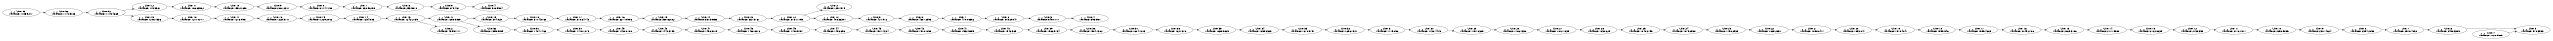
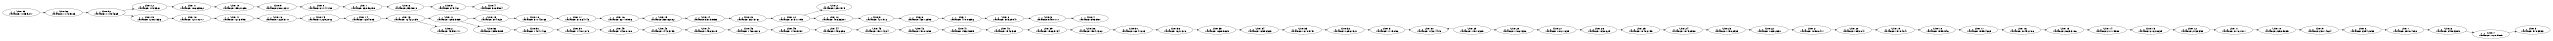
(2490, 28) -> (2469, 32)
(1450, 31) -> (1451, 29)
